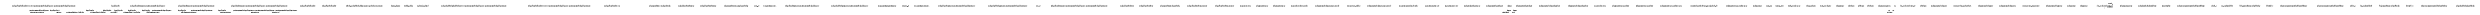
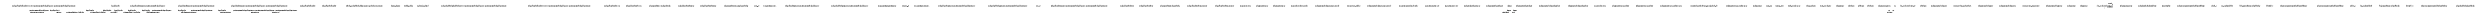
none -> (634, 6)
